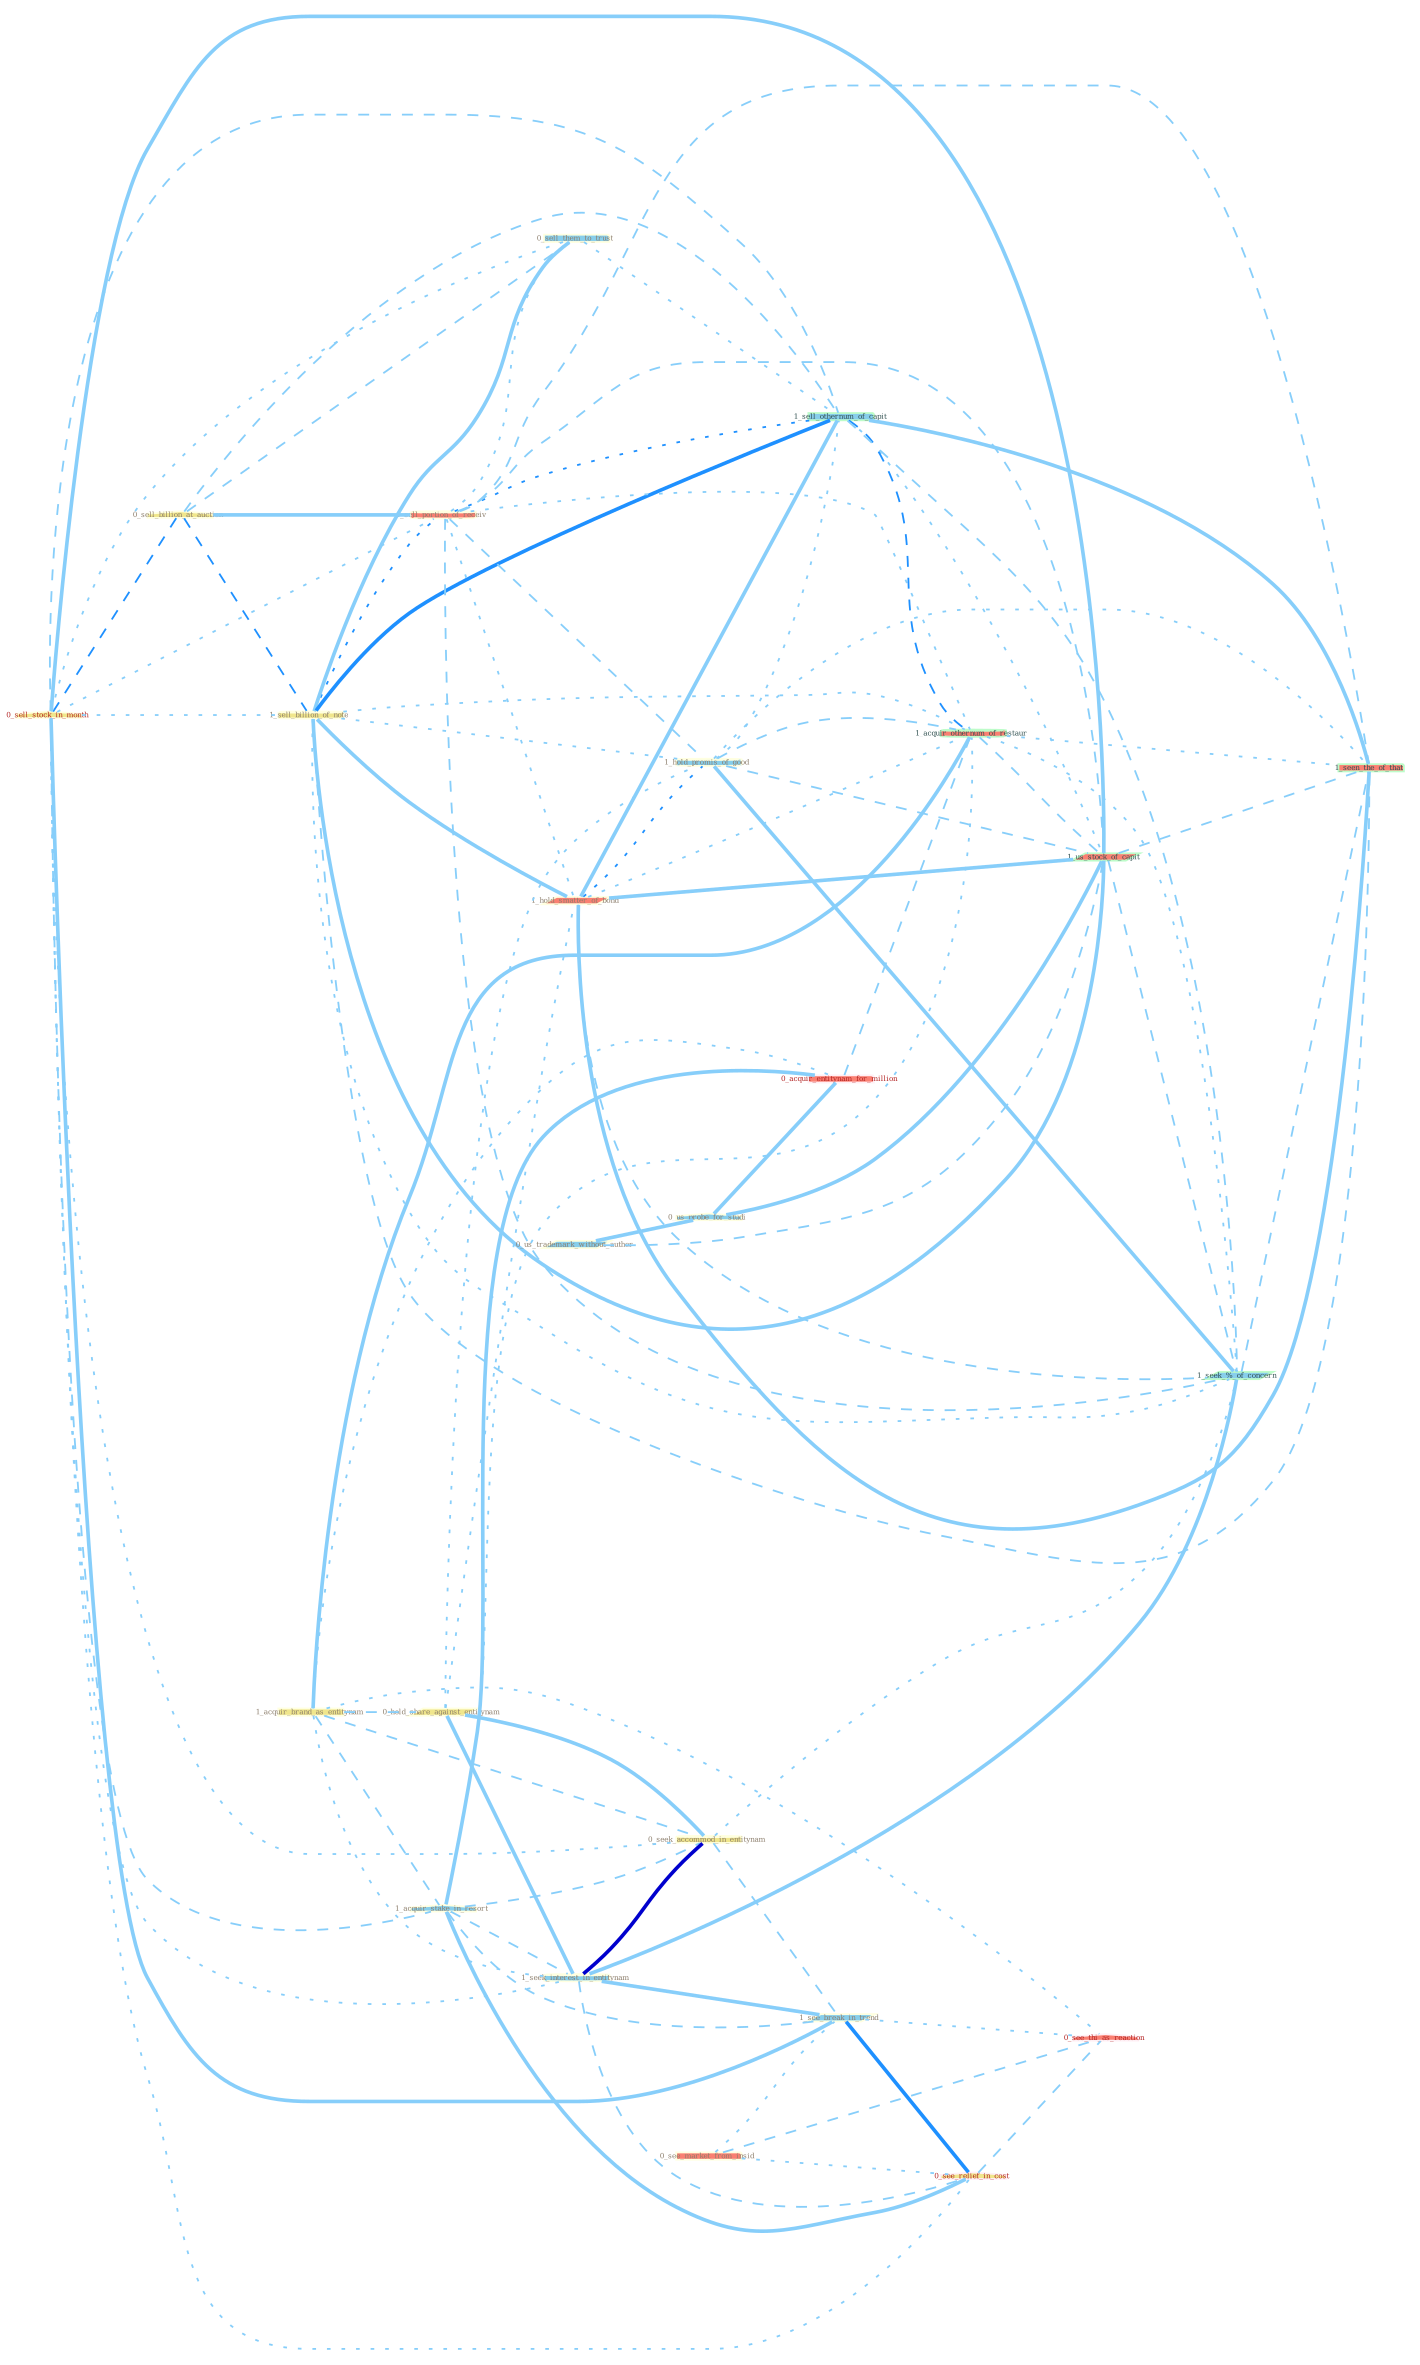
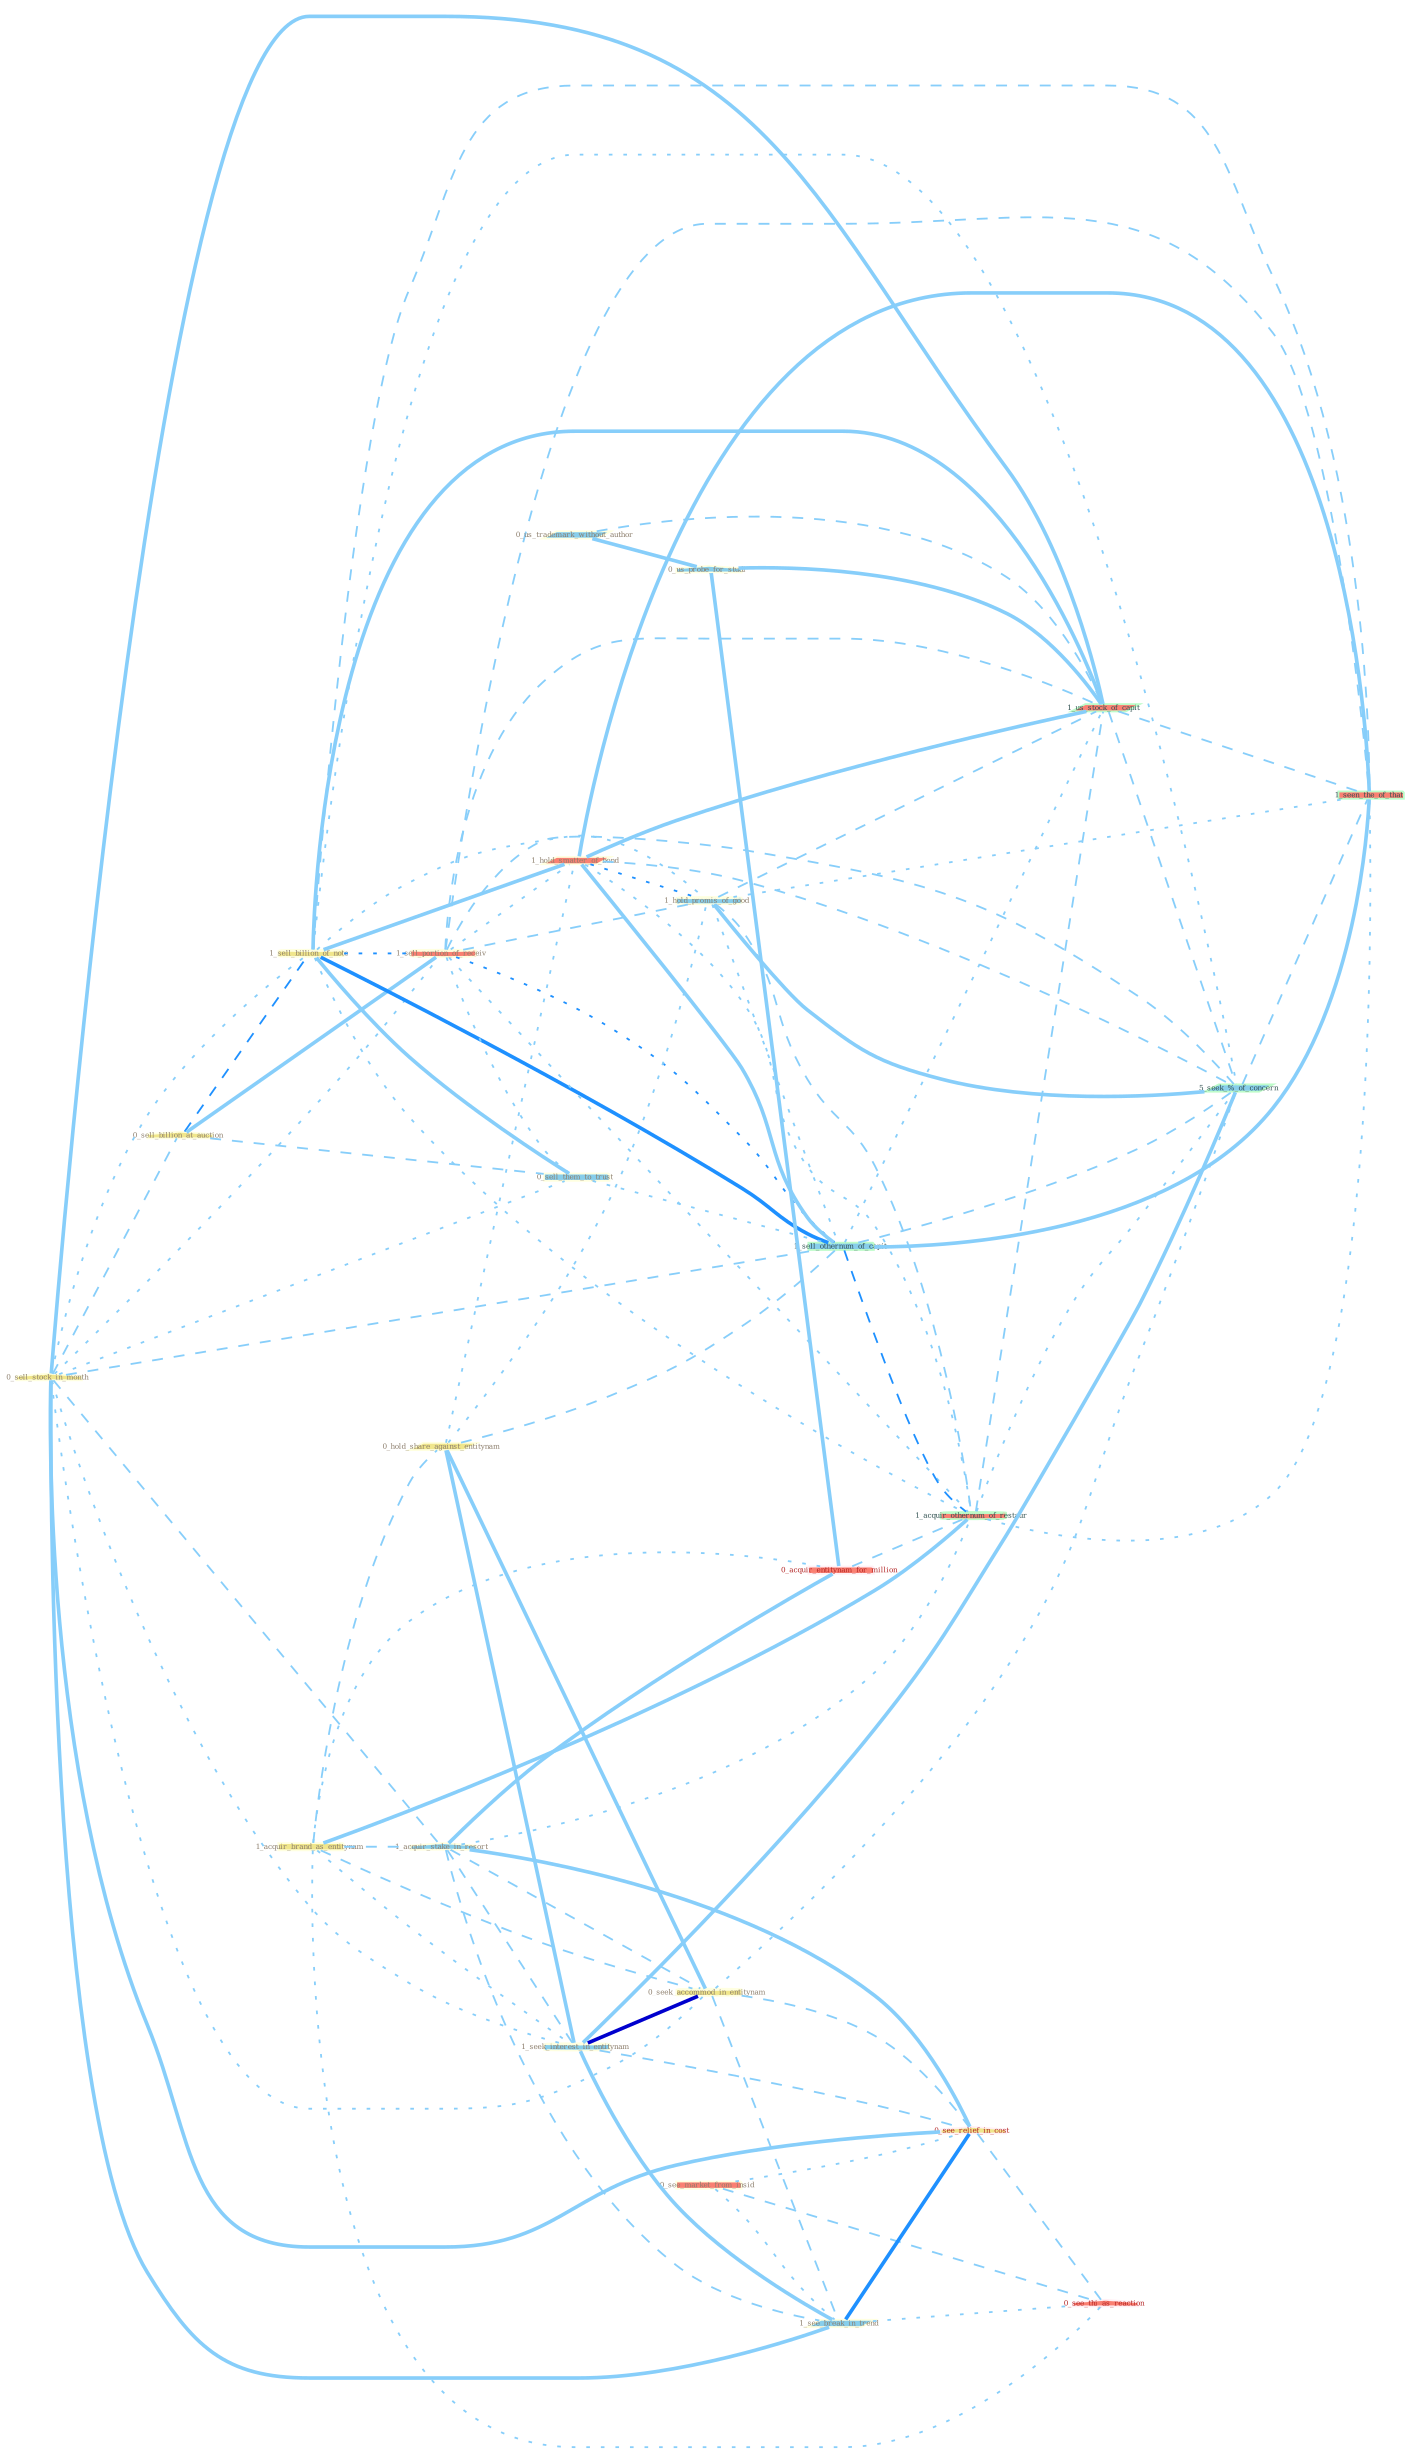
(498, 236) -> (662, 1373)
(115, 615) -> (115, 1256)
(49, 715) -> (49, 1377)
(1239, 1376) -> (1239, 1088)
(117, 1933) -> (194, 2164)
none -> (871, 2034)
